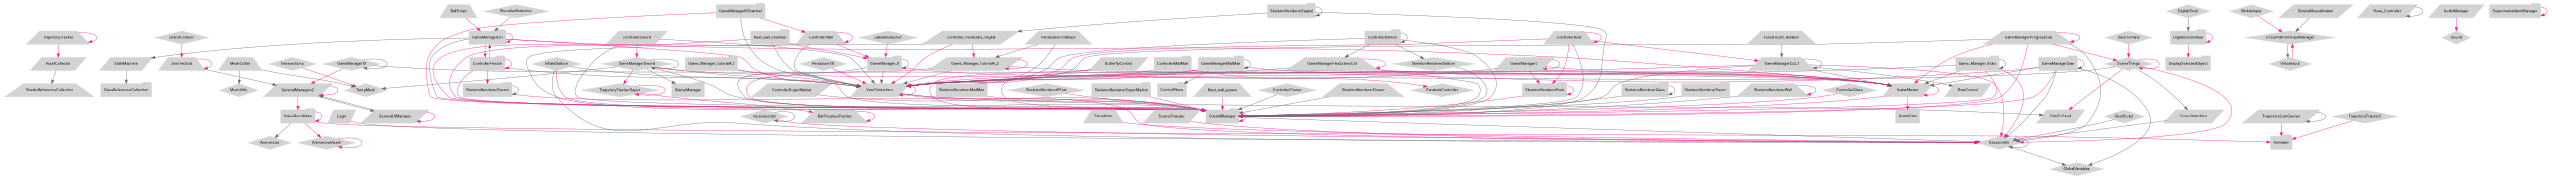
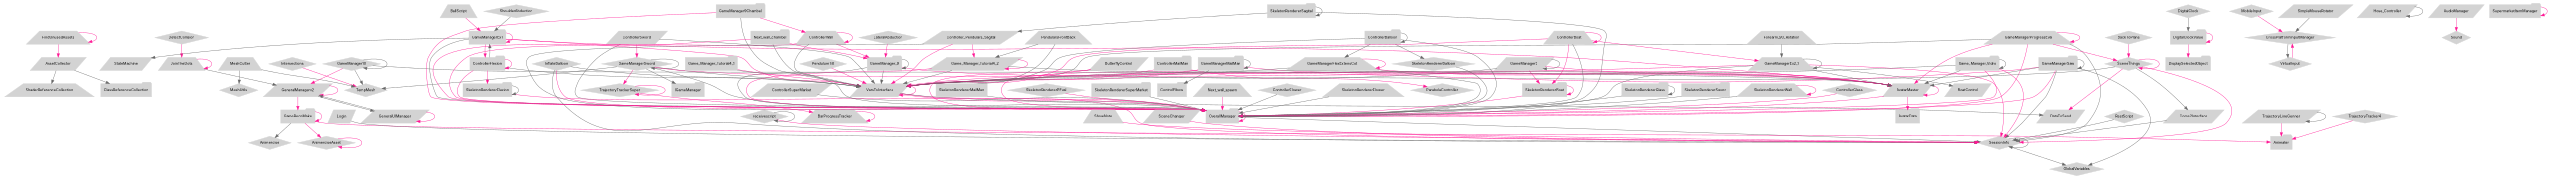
(58, 38) -> (58, 38)
(126, 75) -> (90, 76)
none -> (358, 76)
(1051, 100) -> (1051, 100)
(1171, 102) -> (1171, 102)
(2365, 117) -> (2365, 117)
